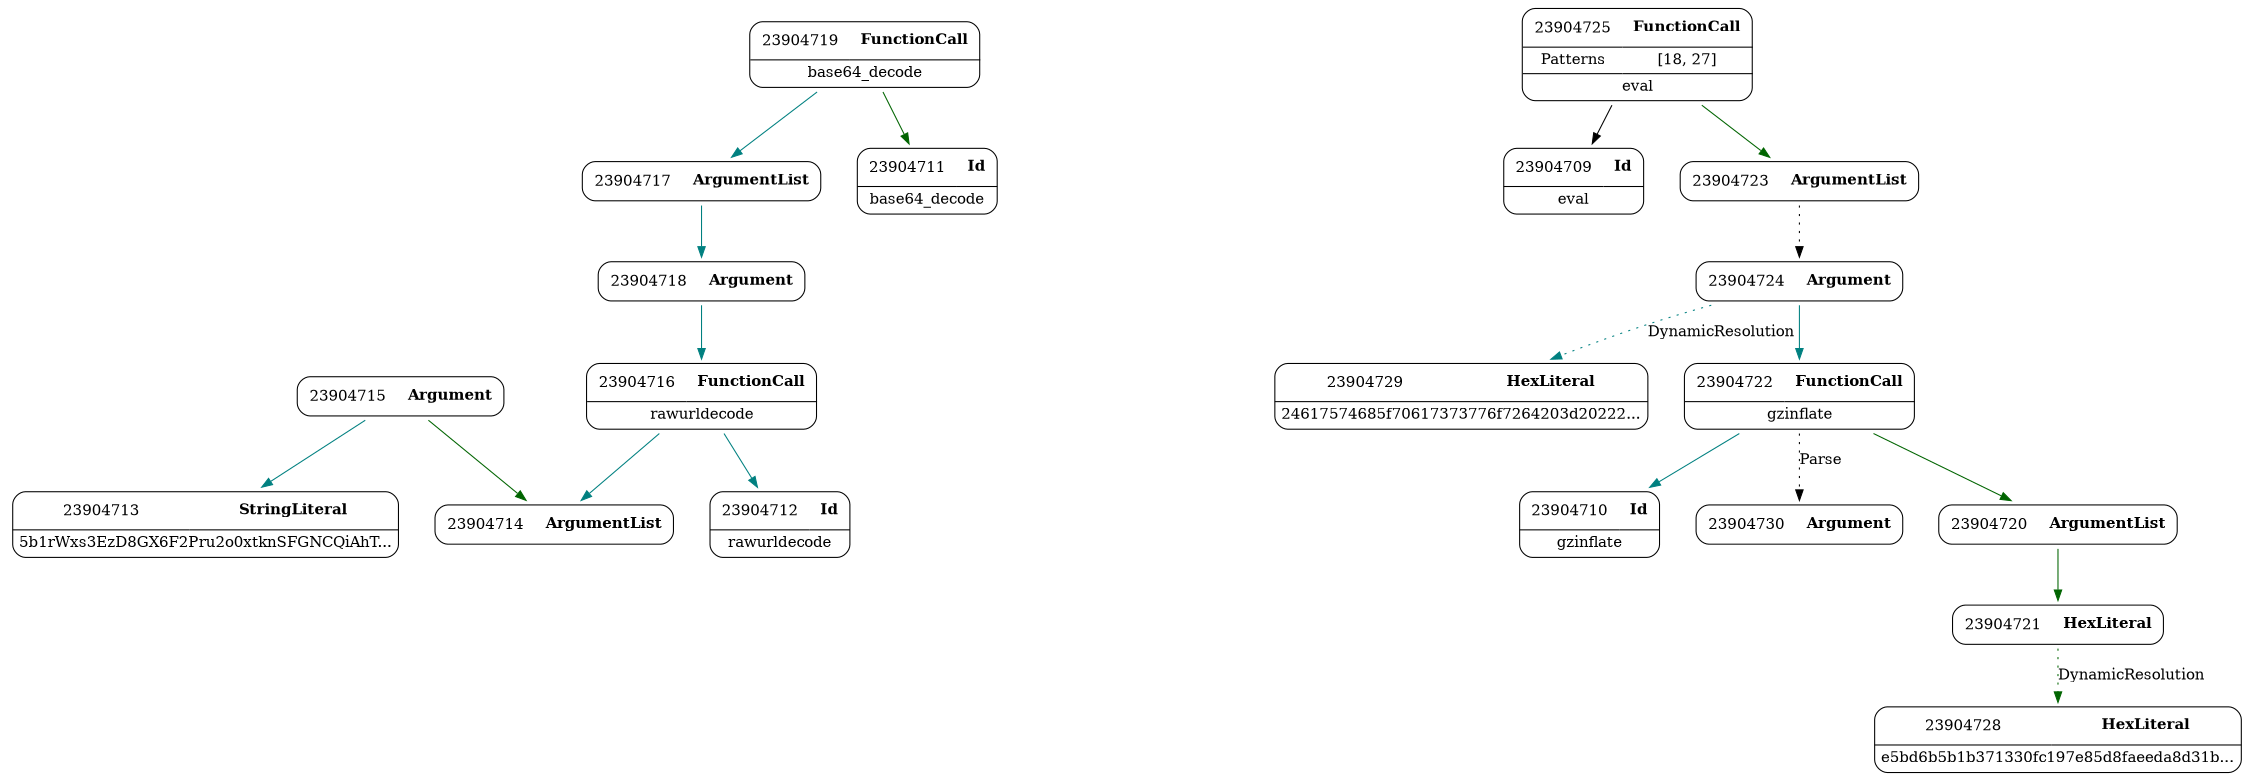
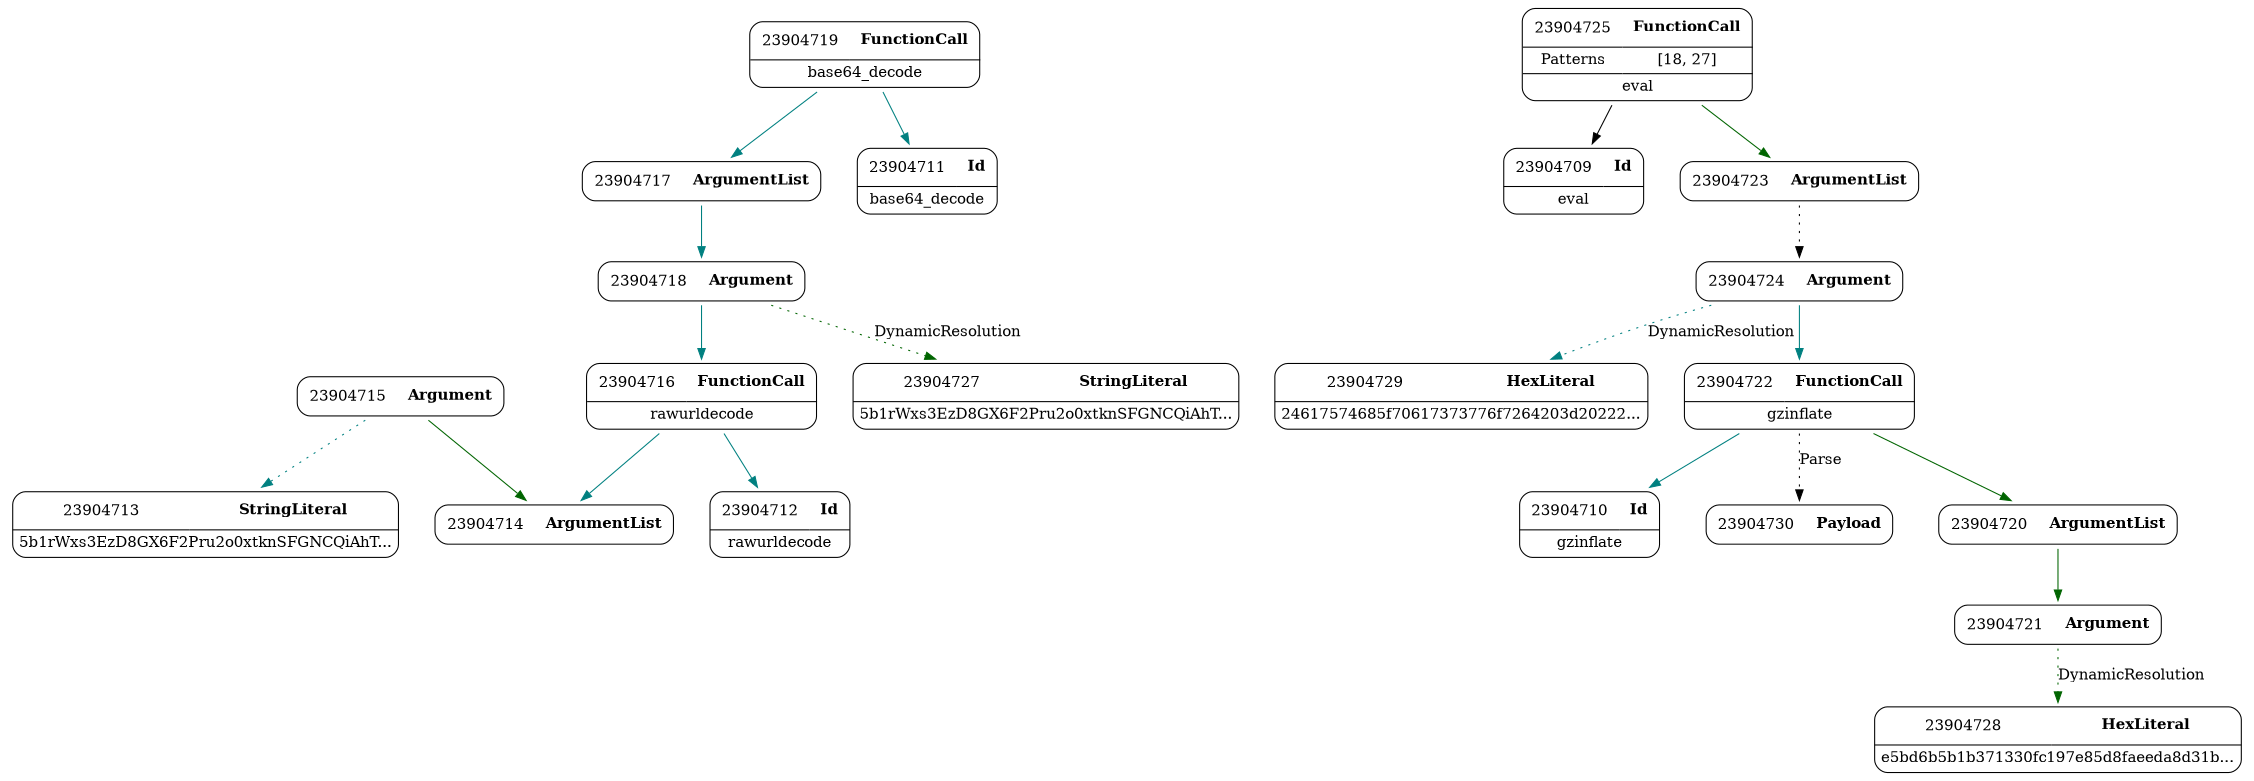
(894, 113) -> (894, 113)
none -> (1046, 396)
(318, 451) -> (318, 451)
(1849, 524) -> (1849, 524)
(2108, 624) -> (2108, 624)
